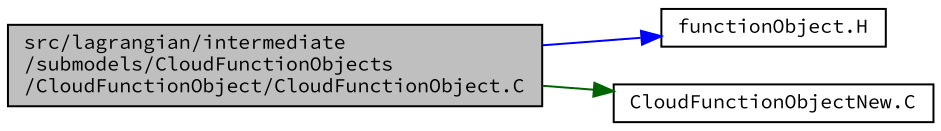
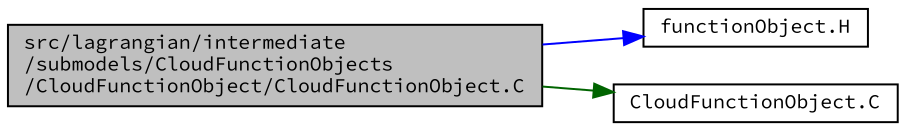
(774, 103) -> (756, 103)
